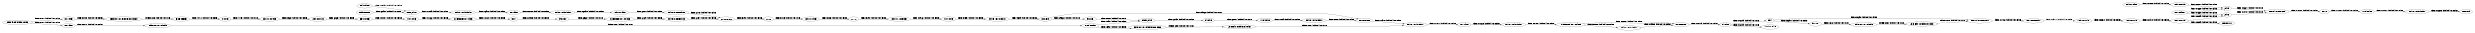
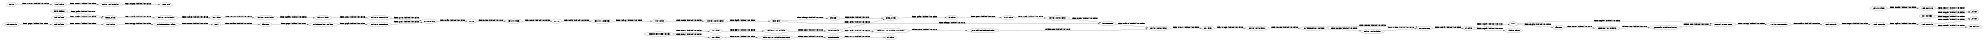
(2277, 12) -> none
(270, 19) -> none
(2033, 21) -> (1779, 24)
